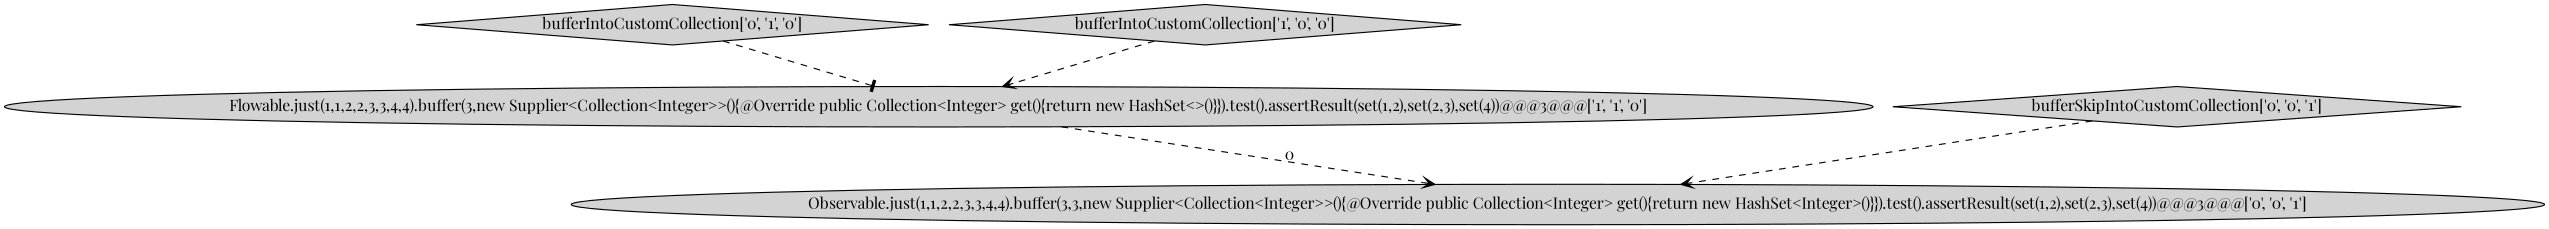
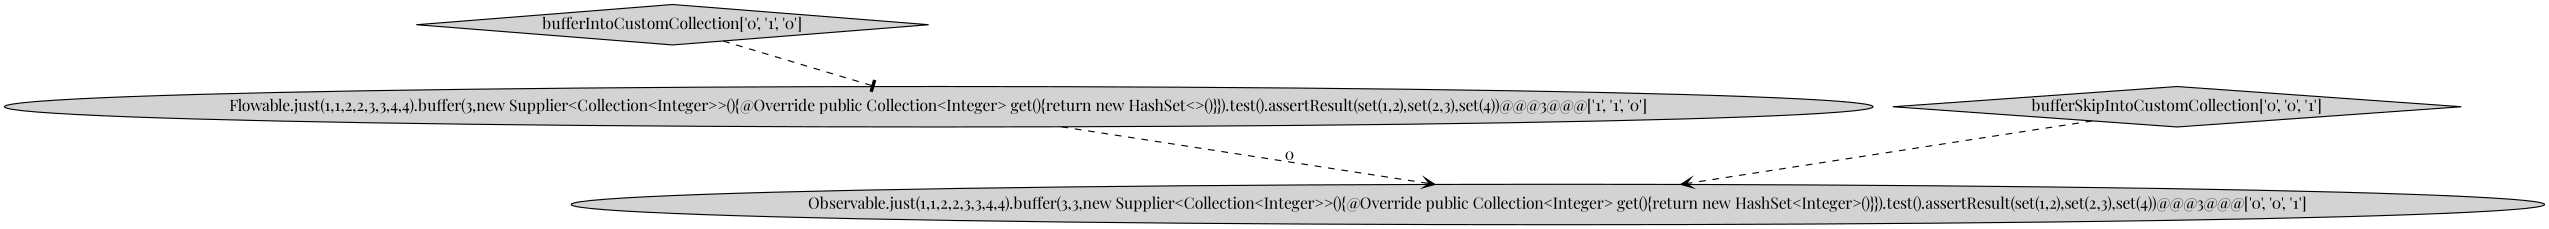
(1205, 25) -> none
